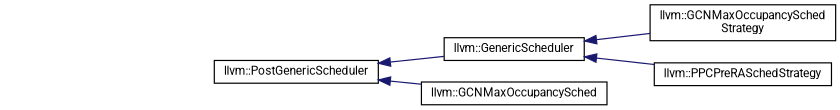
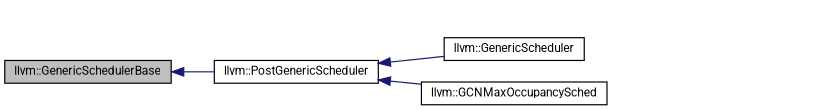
(743, 23) -> none
none -> (88, 72)
(743, 74) -> none
